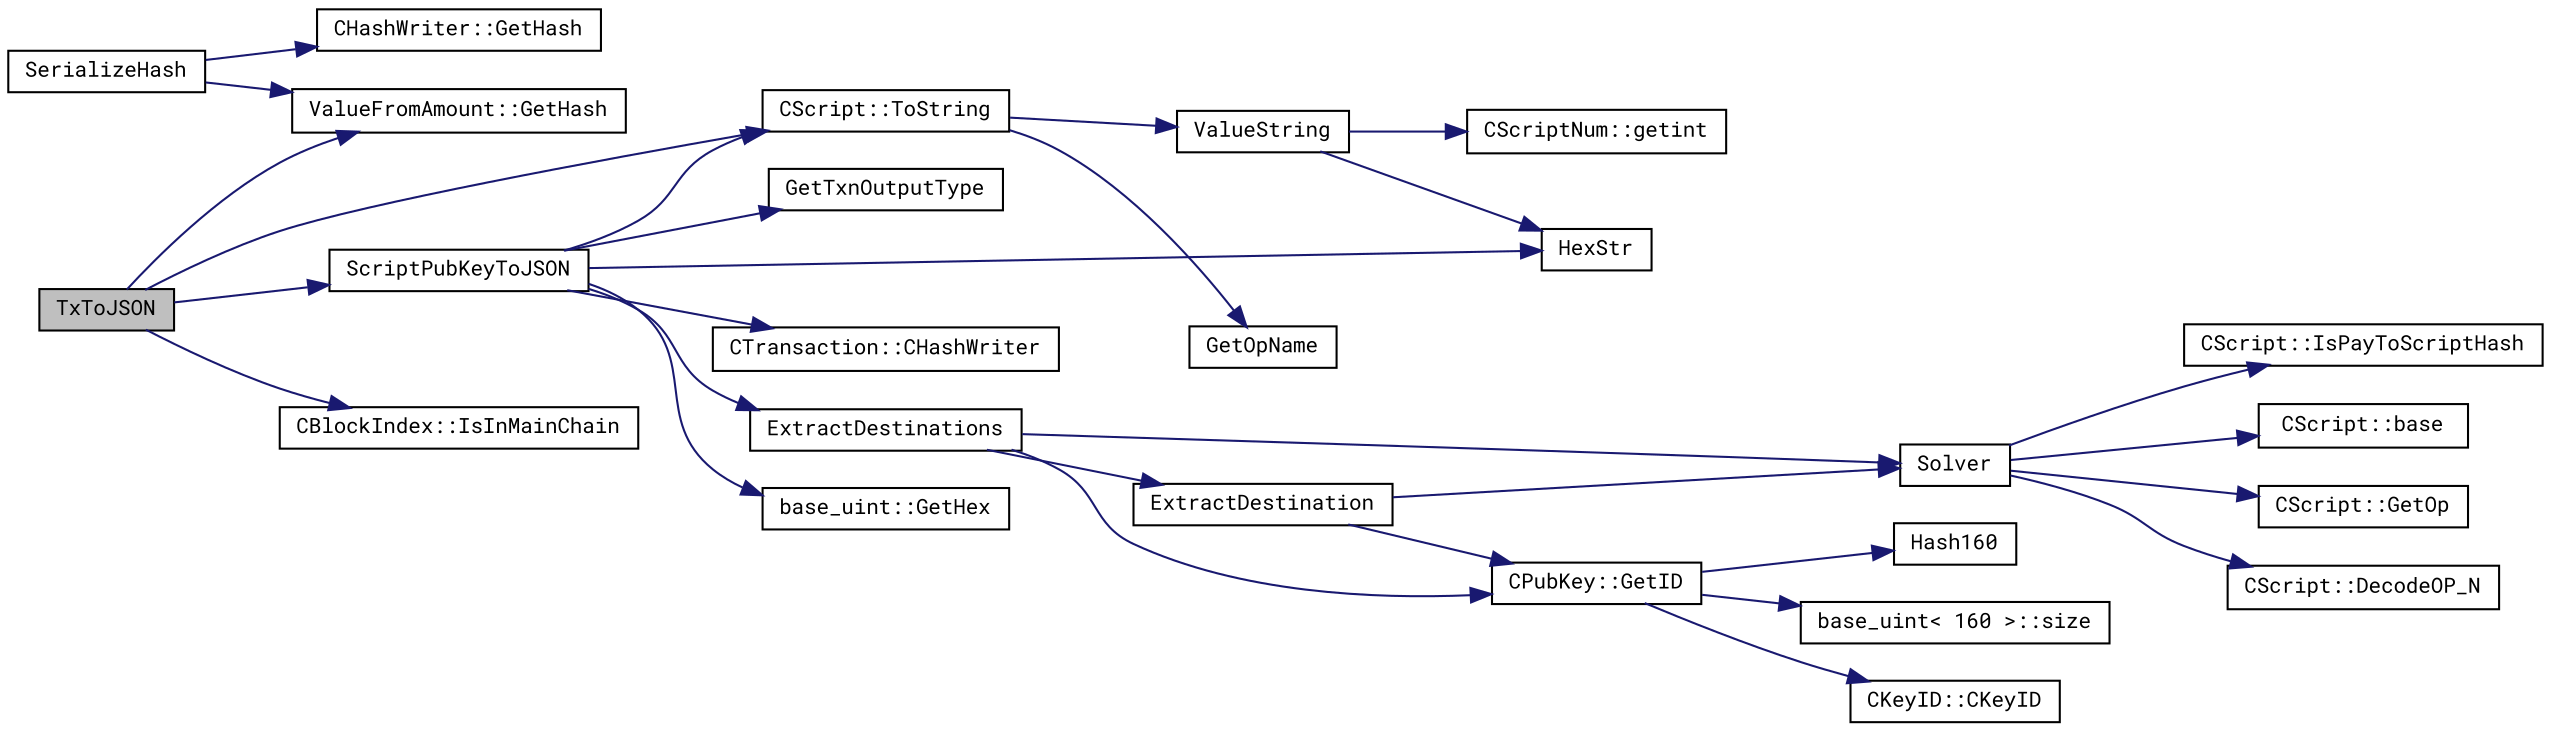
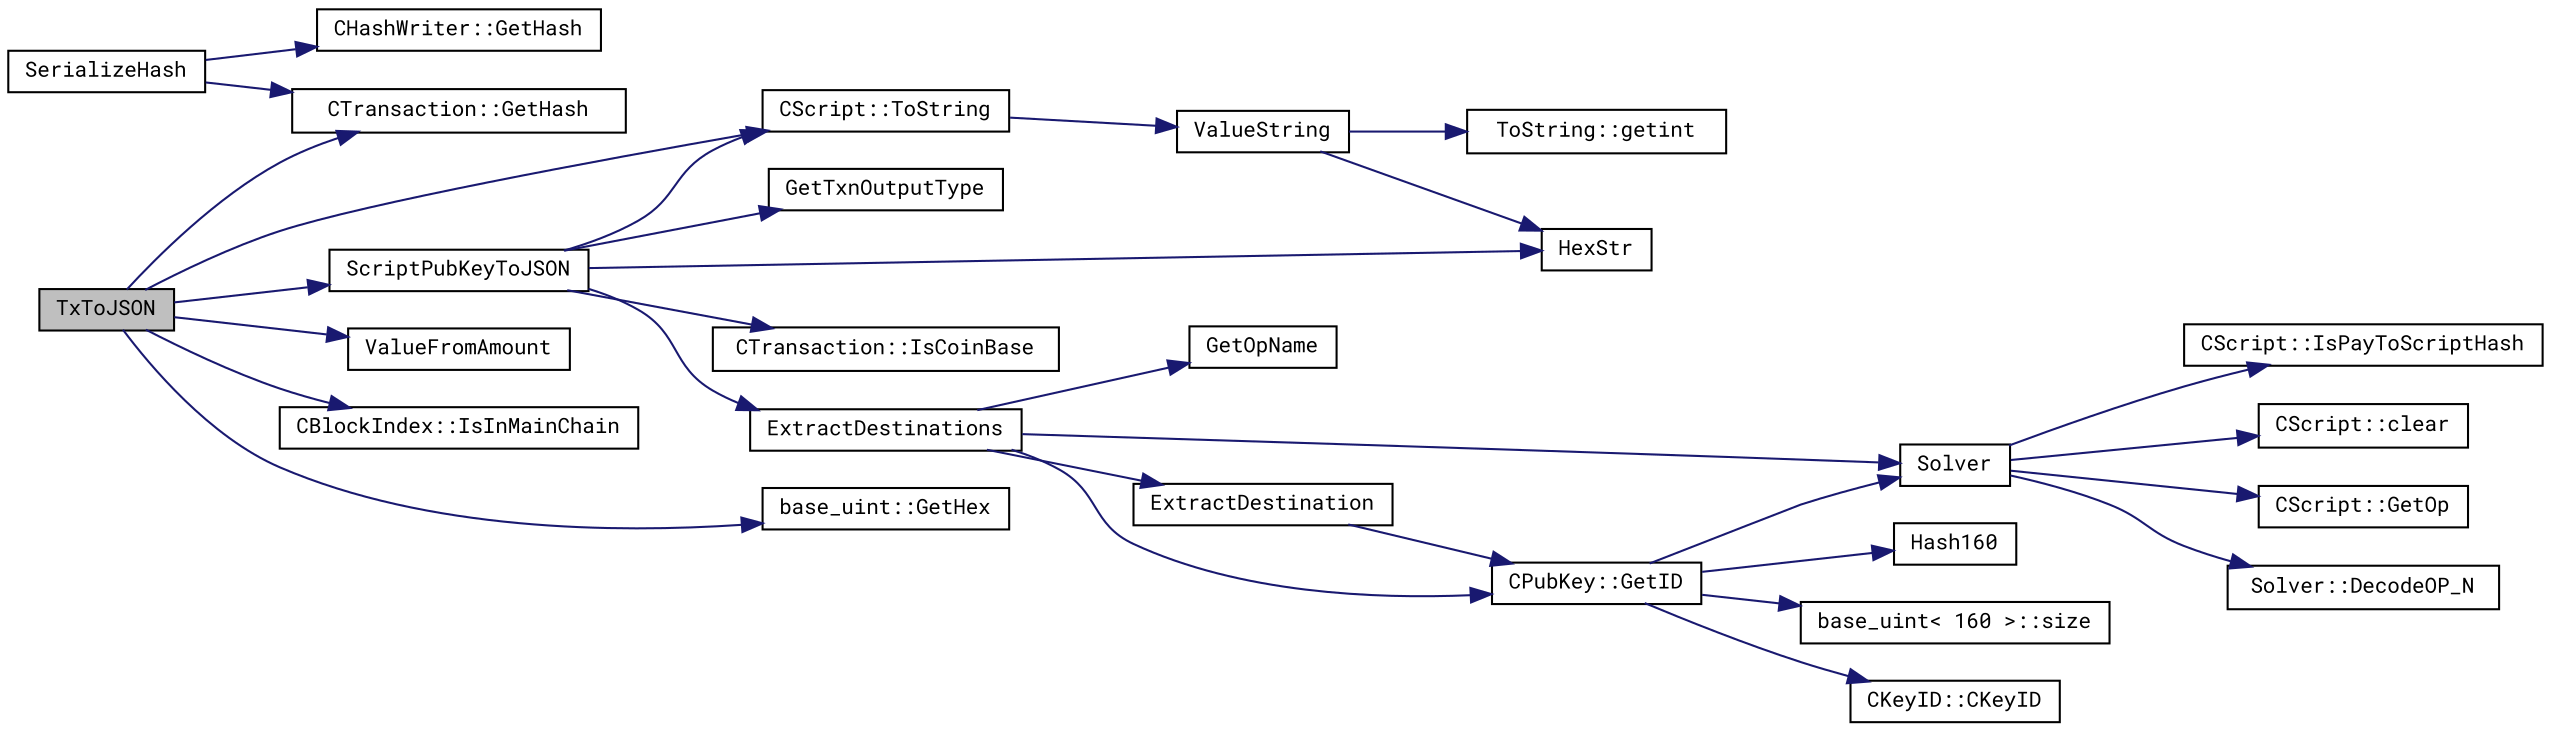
(459, 111) -> (459, 111)
(1597, 132) -> (1597, 132)
(1134, 204) -> (1073, 389)
none -> (459, 349)
(886, 349) -> (886, 349)
(674, 379) -> (403, 506)
(2363, 426) -> (2363, 426)
(1636, 483) -> (1763, 519)
(2363, 587) -> (2363, 587)
